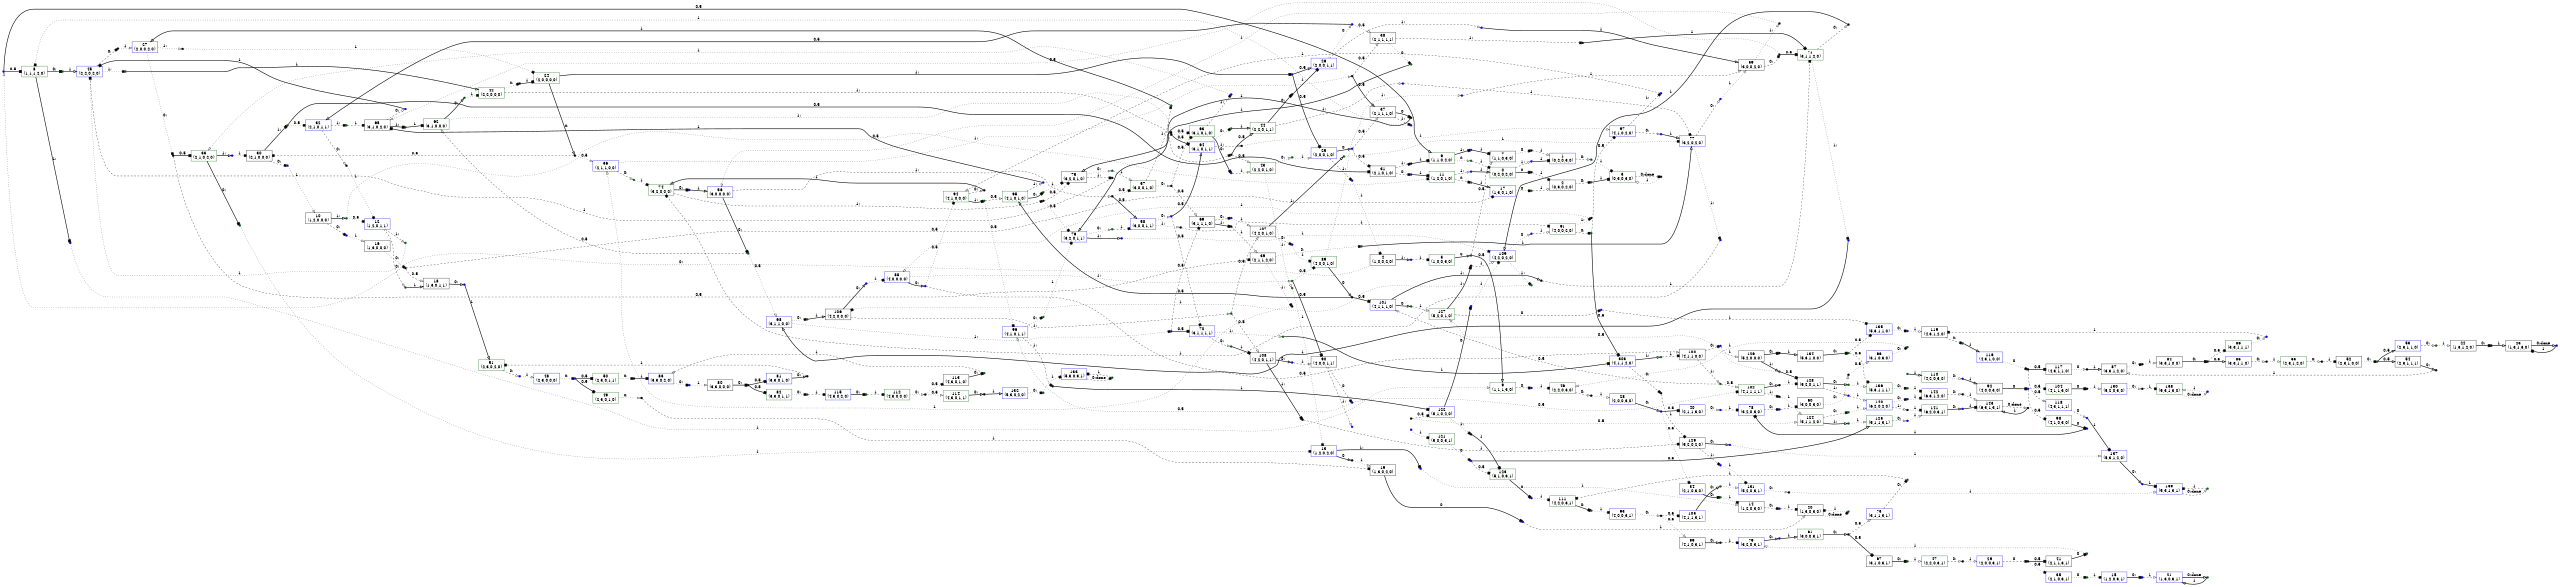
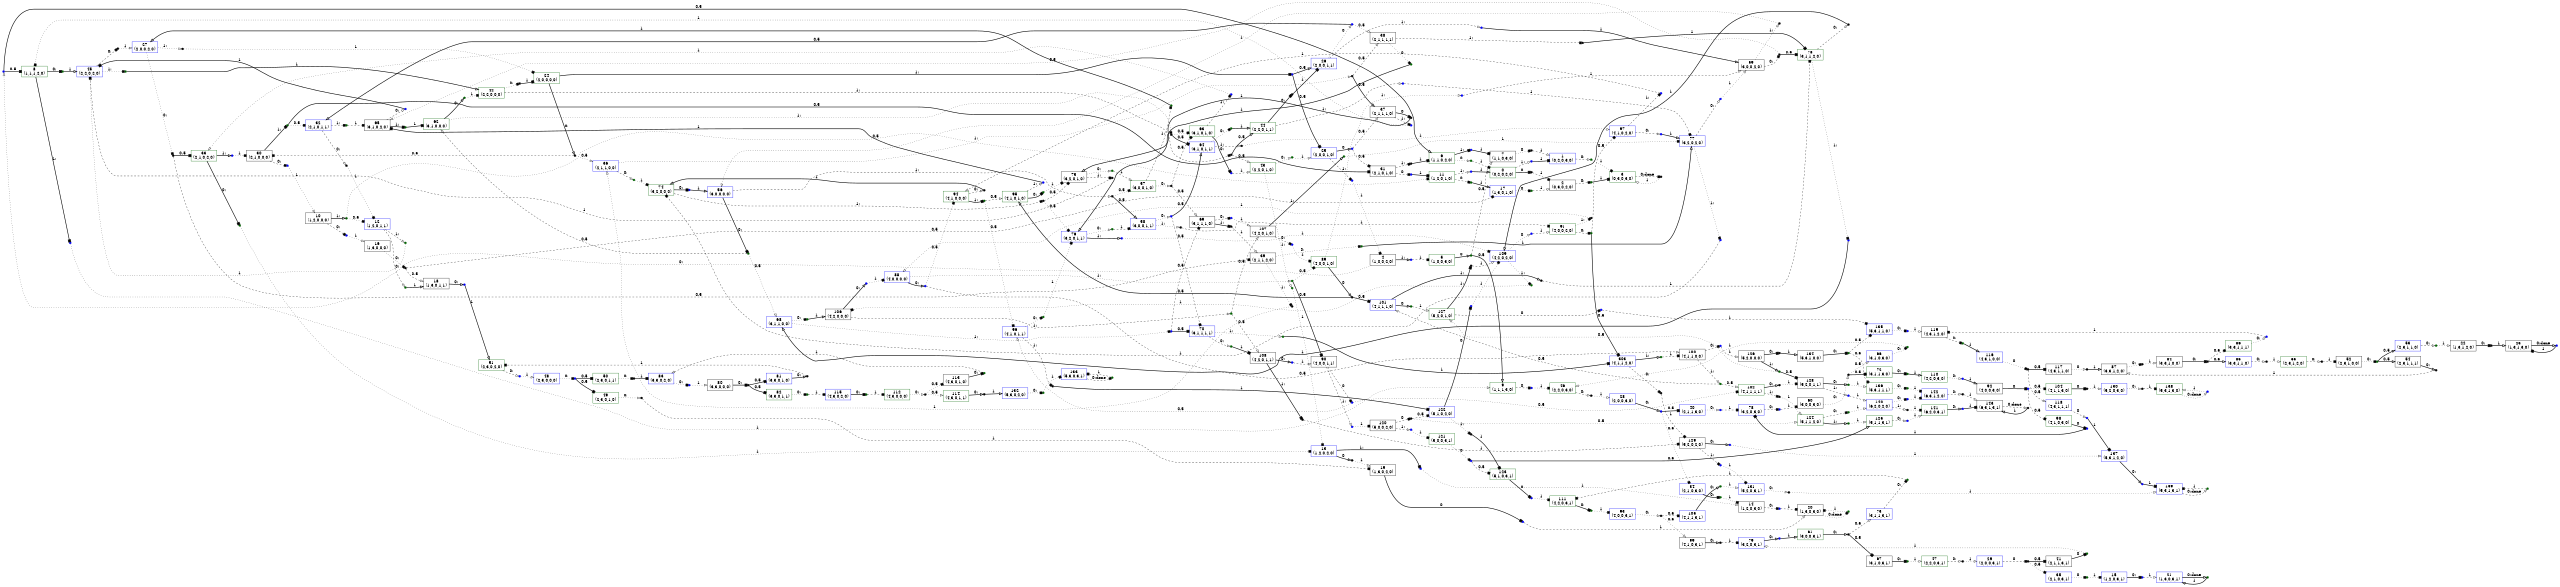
(1810, 55) -> (1810, 55)
none -> (1879, 372)
none -> (1383, 425)
